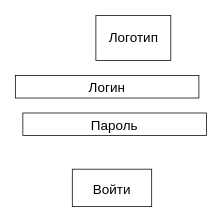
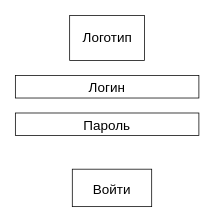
(134, 38) -> (107, 38)
(115, 124) -> (107, 124)
